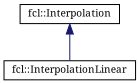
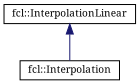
(70, 47) -> (70, 47)
